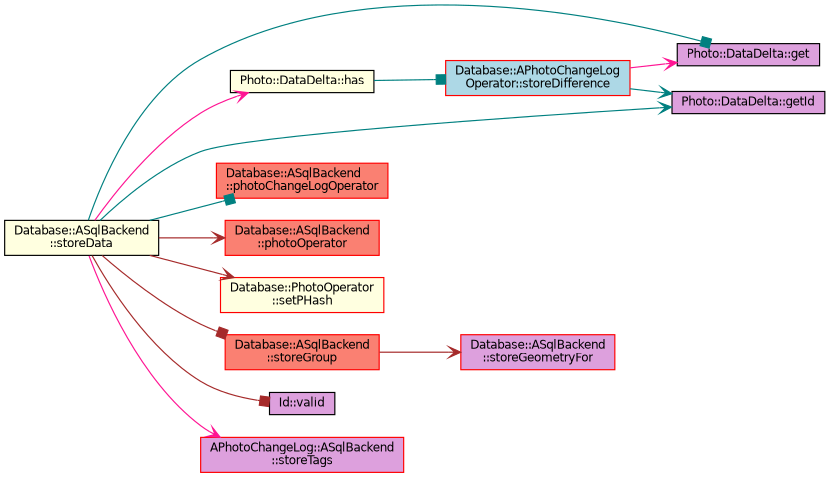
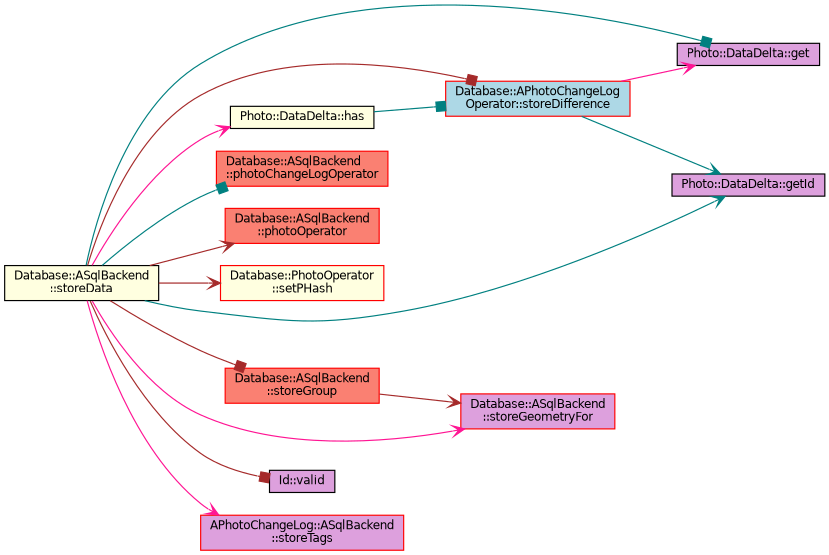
none -> (228, 83)
none -> (246, 430)
